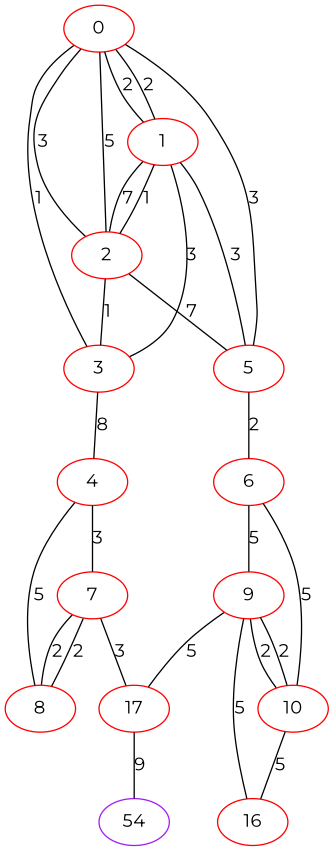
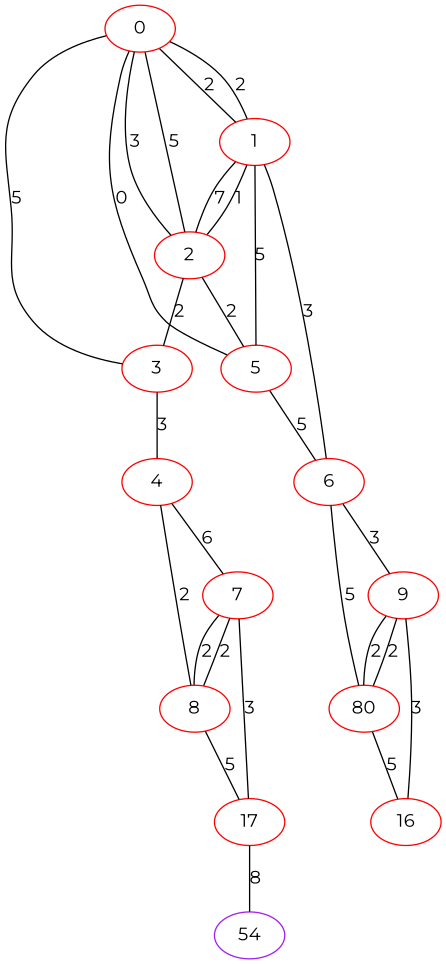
(39, 199) -> (17, 199)
(255, 199) -> (122, 199)
(236, 255) -> (261, 255)
(186, 272) -> (302, 310)
(108, 312) -> (180, 312)
(192, 312) -> (232, 312)
(103, 425) -> (163, 425)
(255, 425) -> (302, 425)
(98, 539) -> (207, 539)
(255, 539) -> (375, 539)
(40, 595) -> (185, 595)
(183, 646) -> (222, 765)
(240, 709) -> (417, 709)
(293, 709) -> (364, 709)
(140, 765) -> (256, 879)
